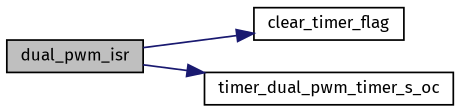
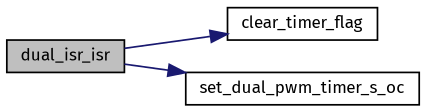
(75, 56) -> (66, 56)
(329, 89) -> (302, 89)
